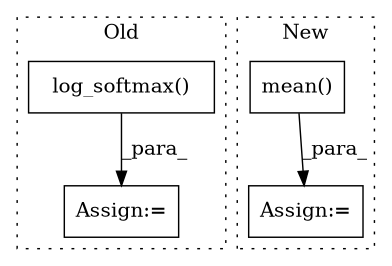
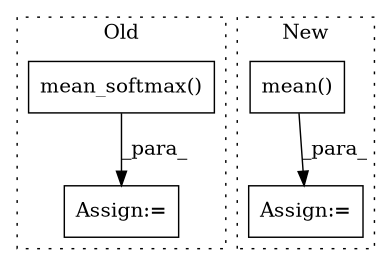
(121, 87) -> (121, 87)
